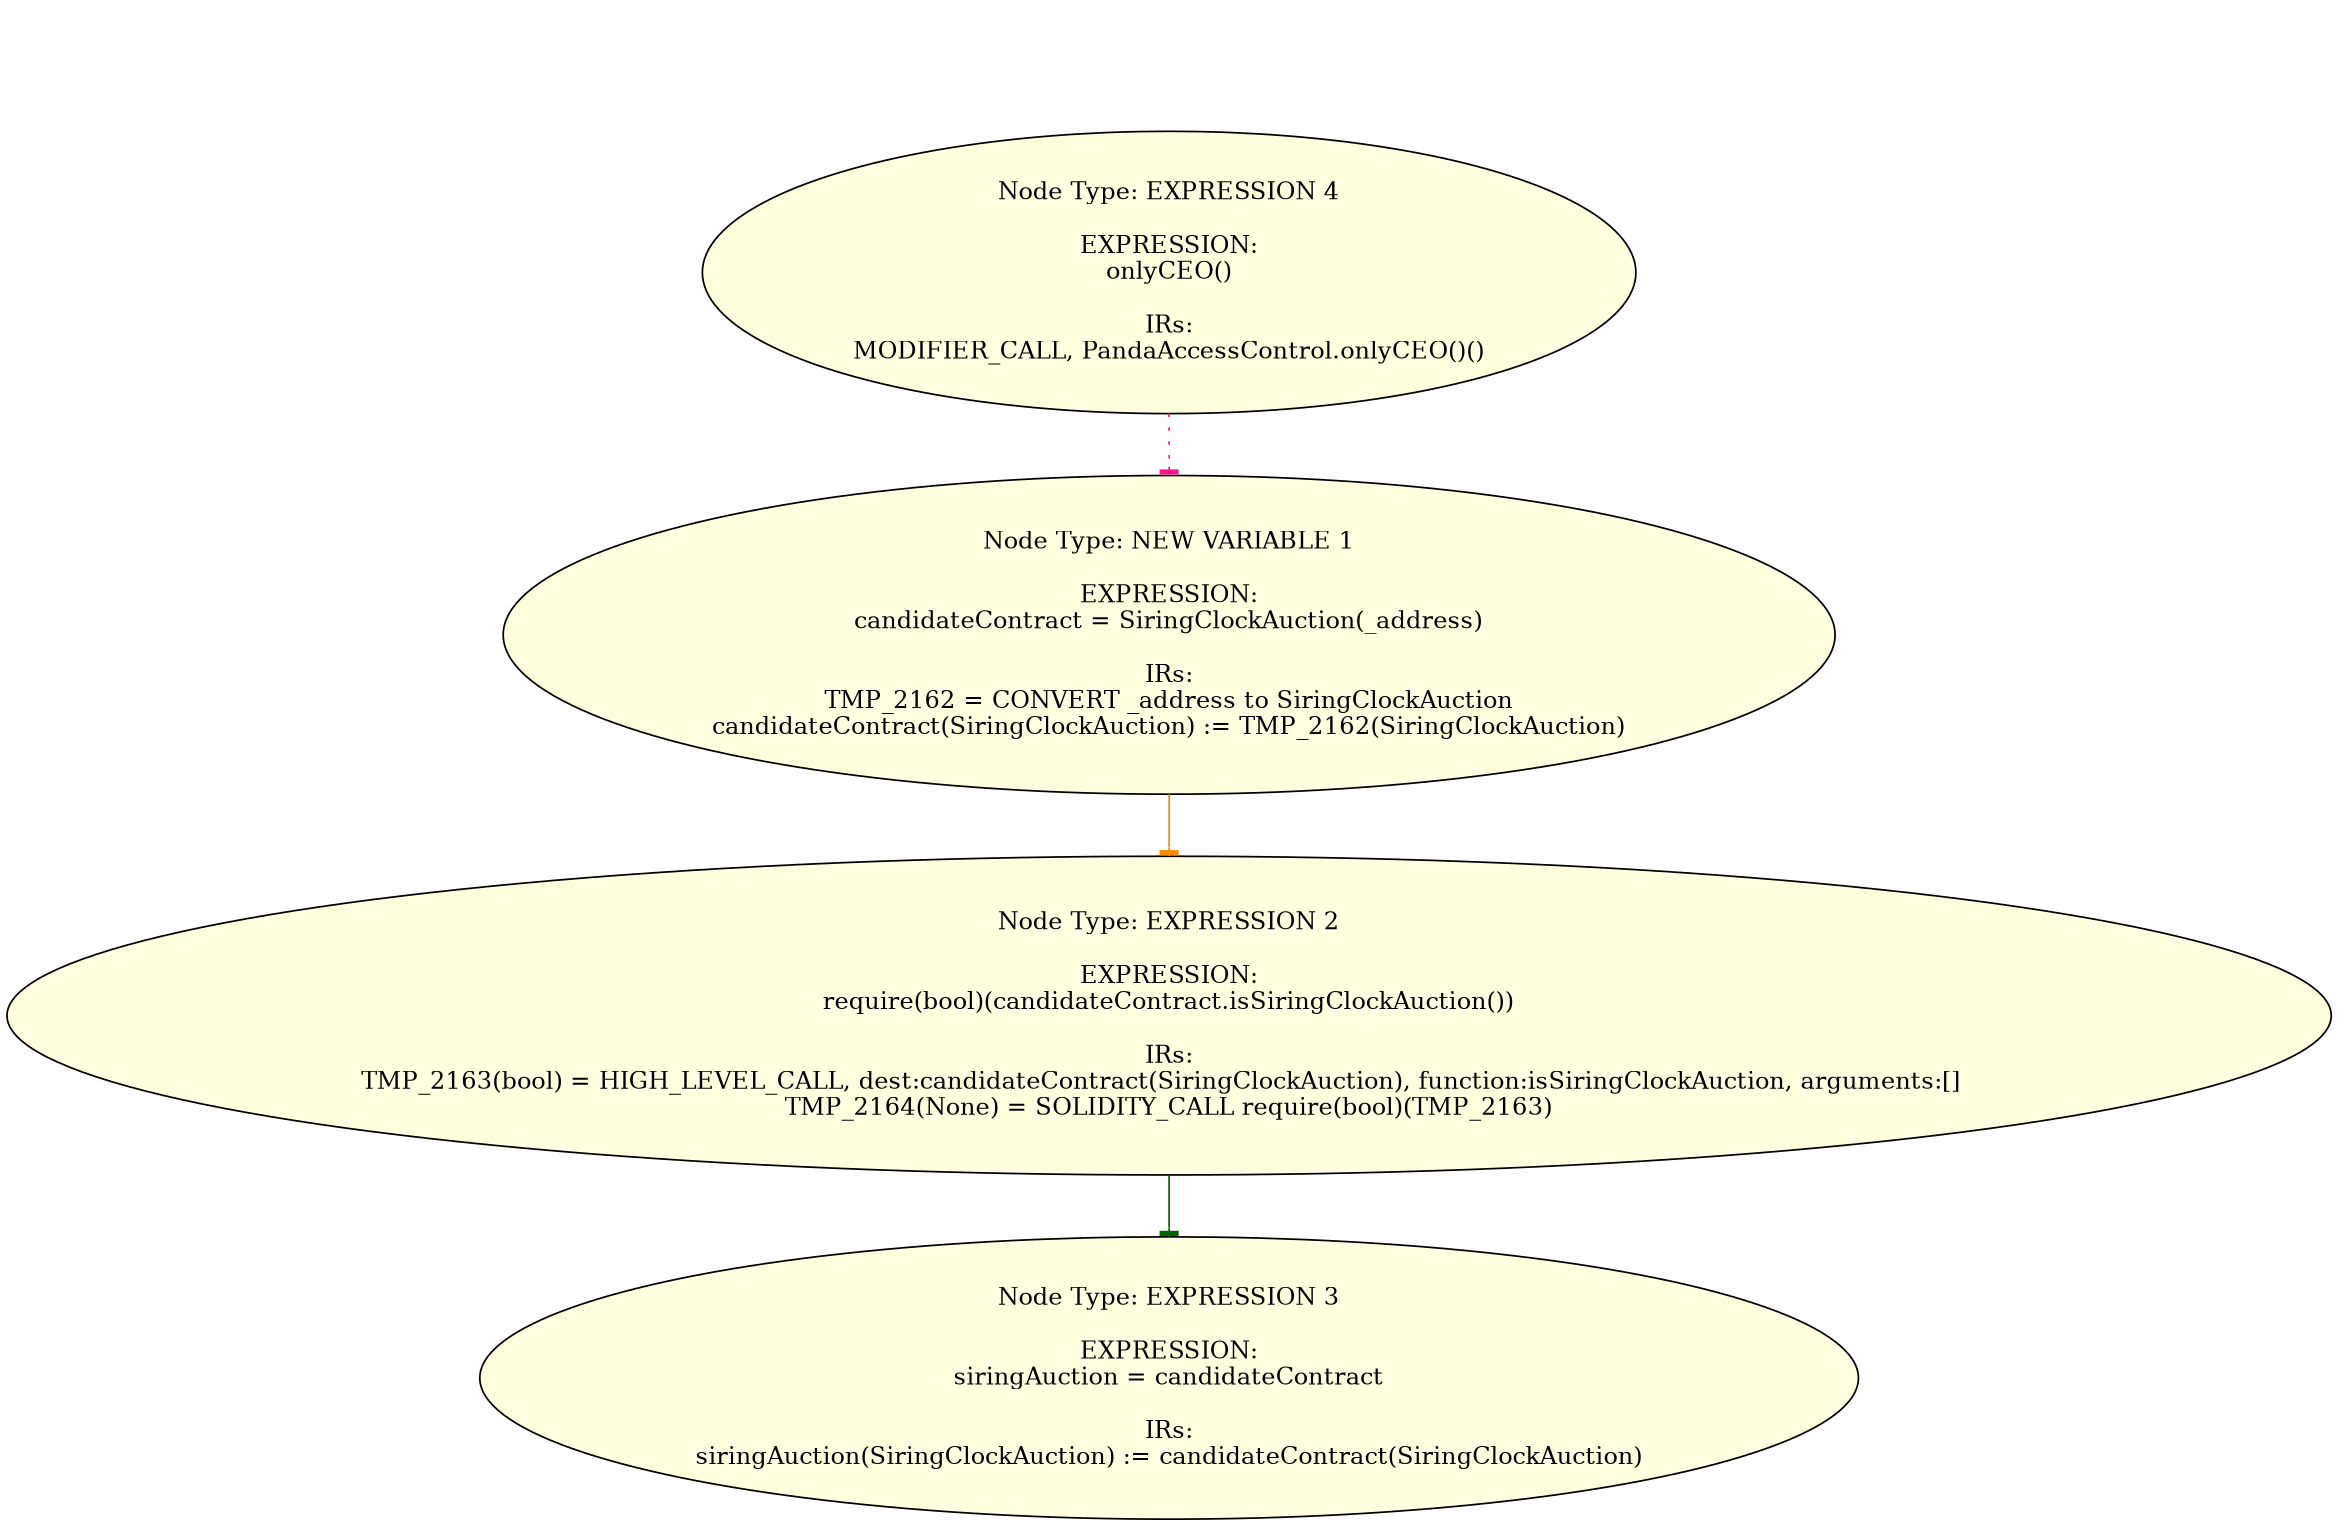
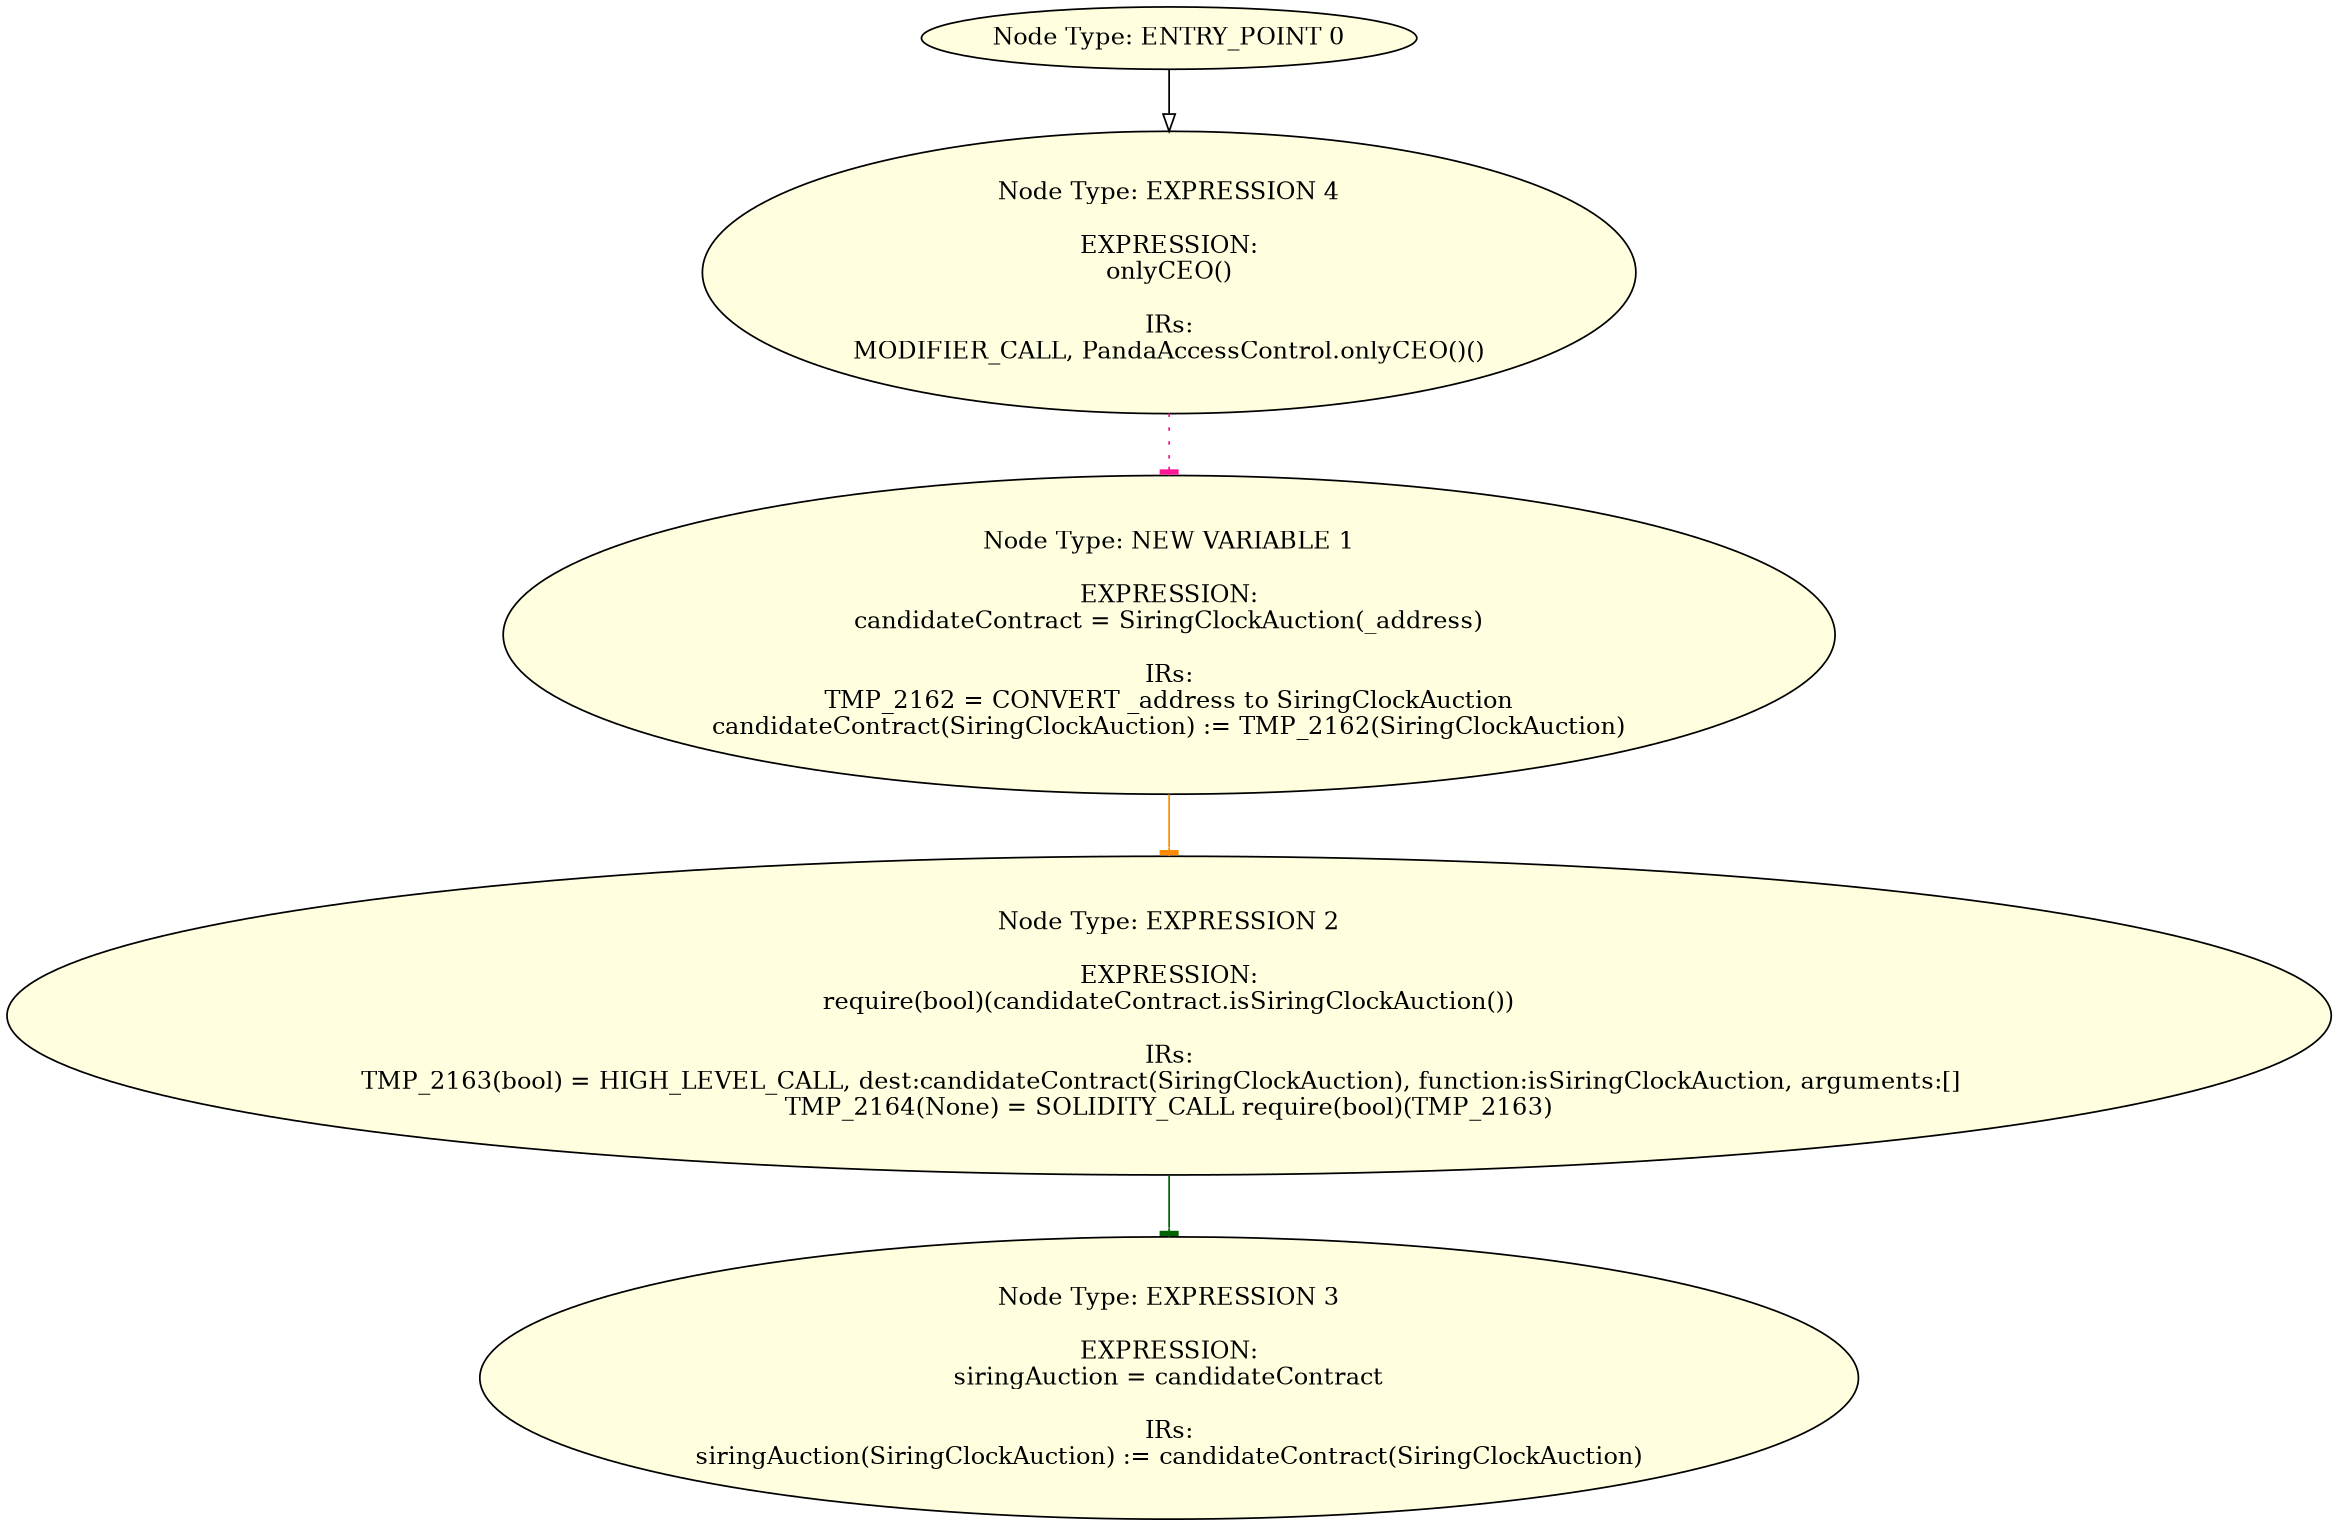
none -> (1169, 38)
